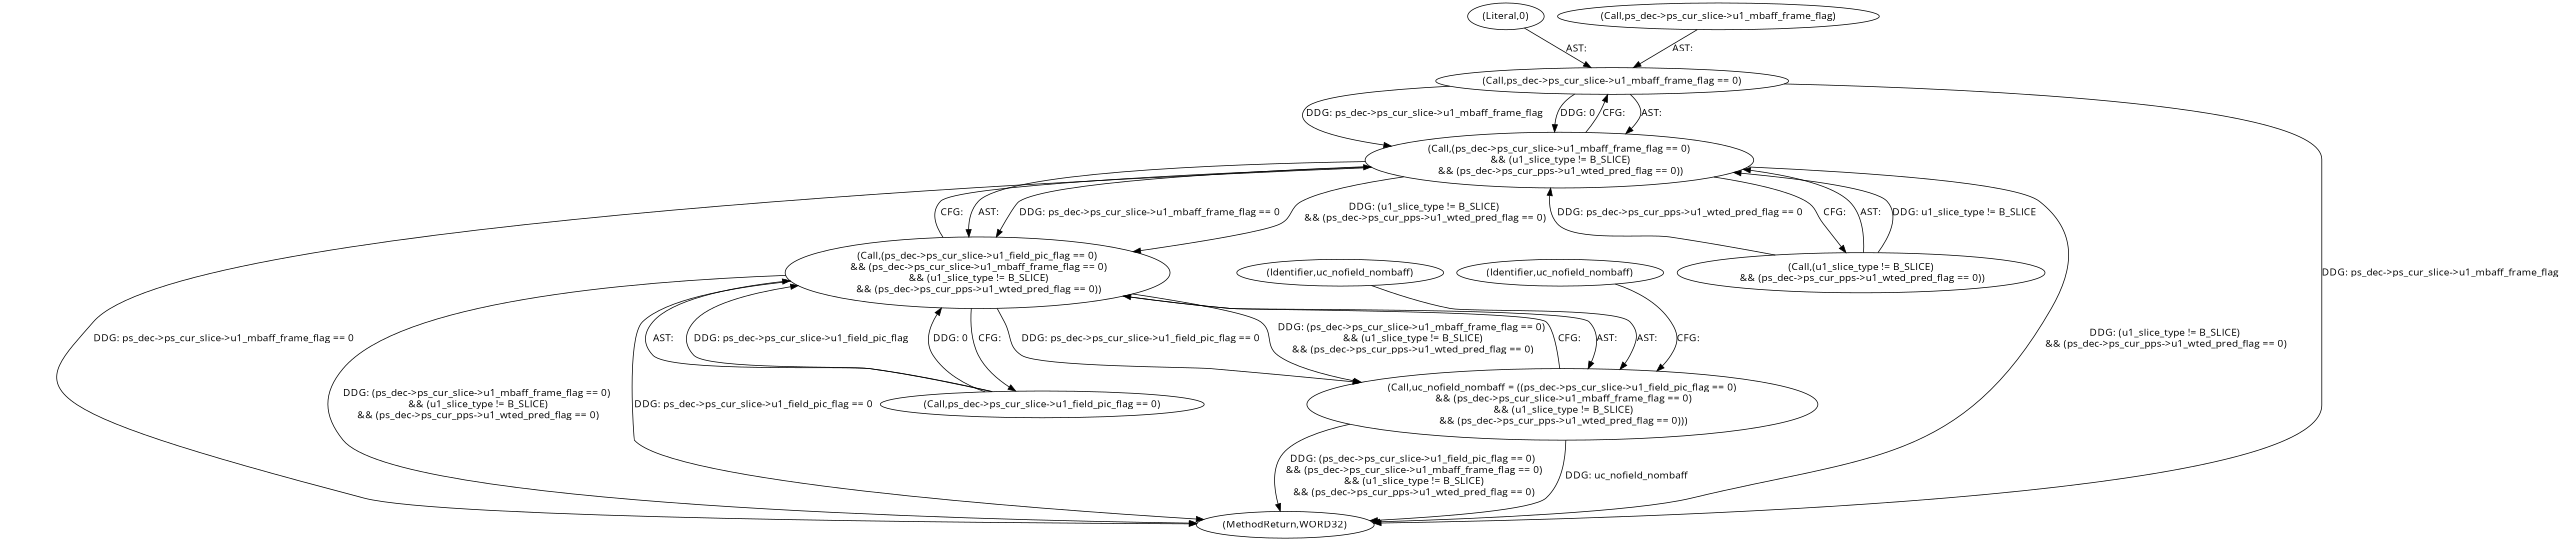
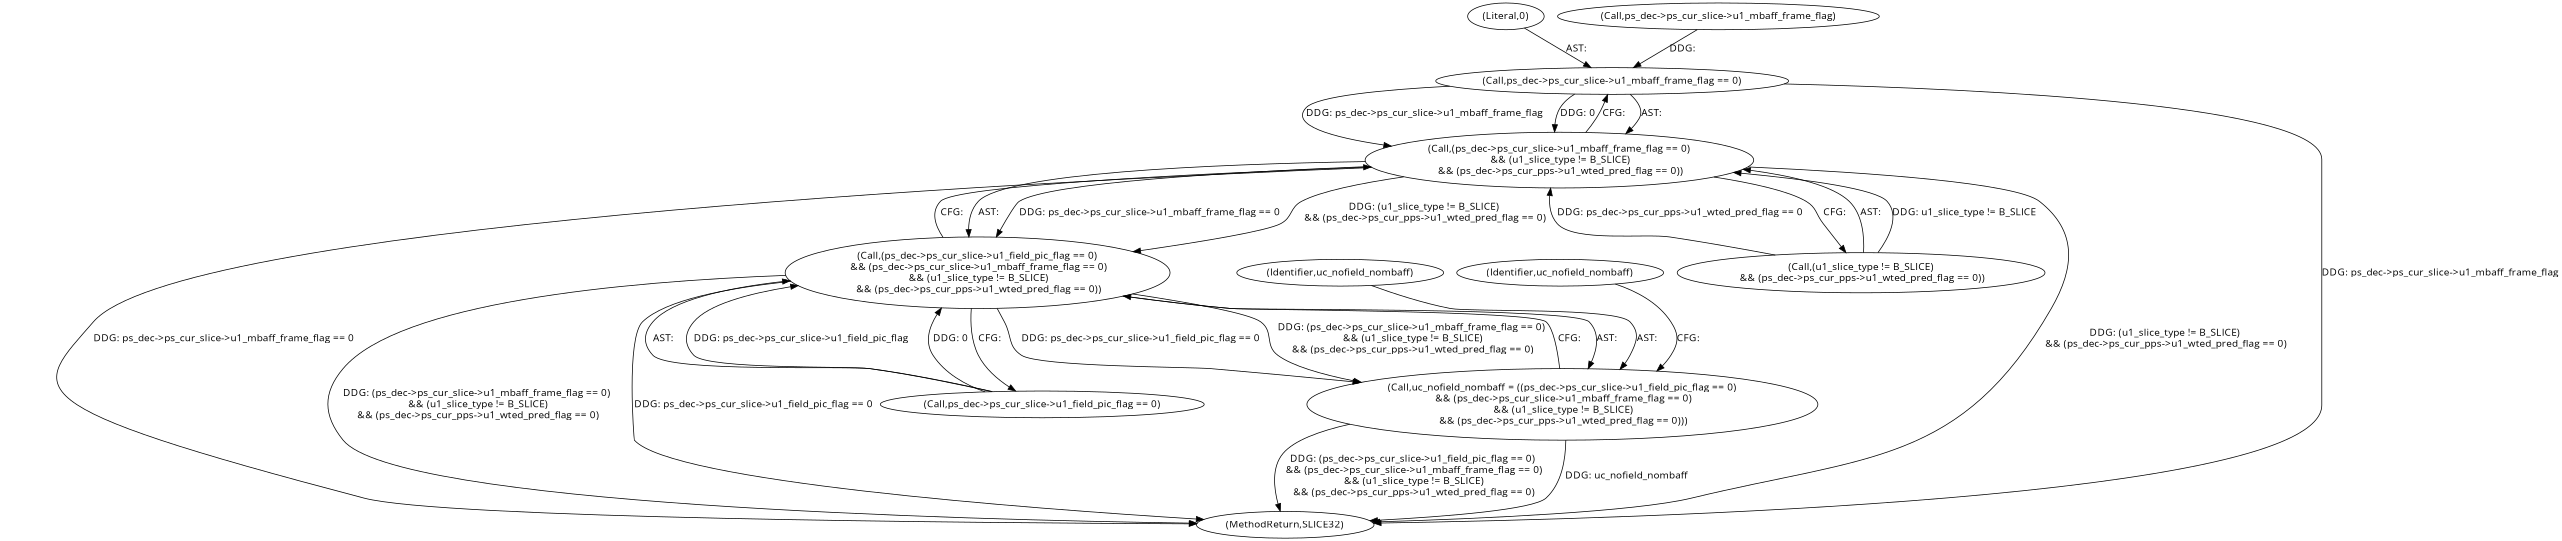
(1684, 49) -> (1684, 49)
(1285, 525) -> (1285, 525)
